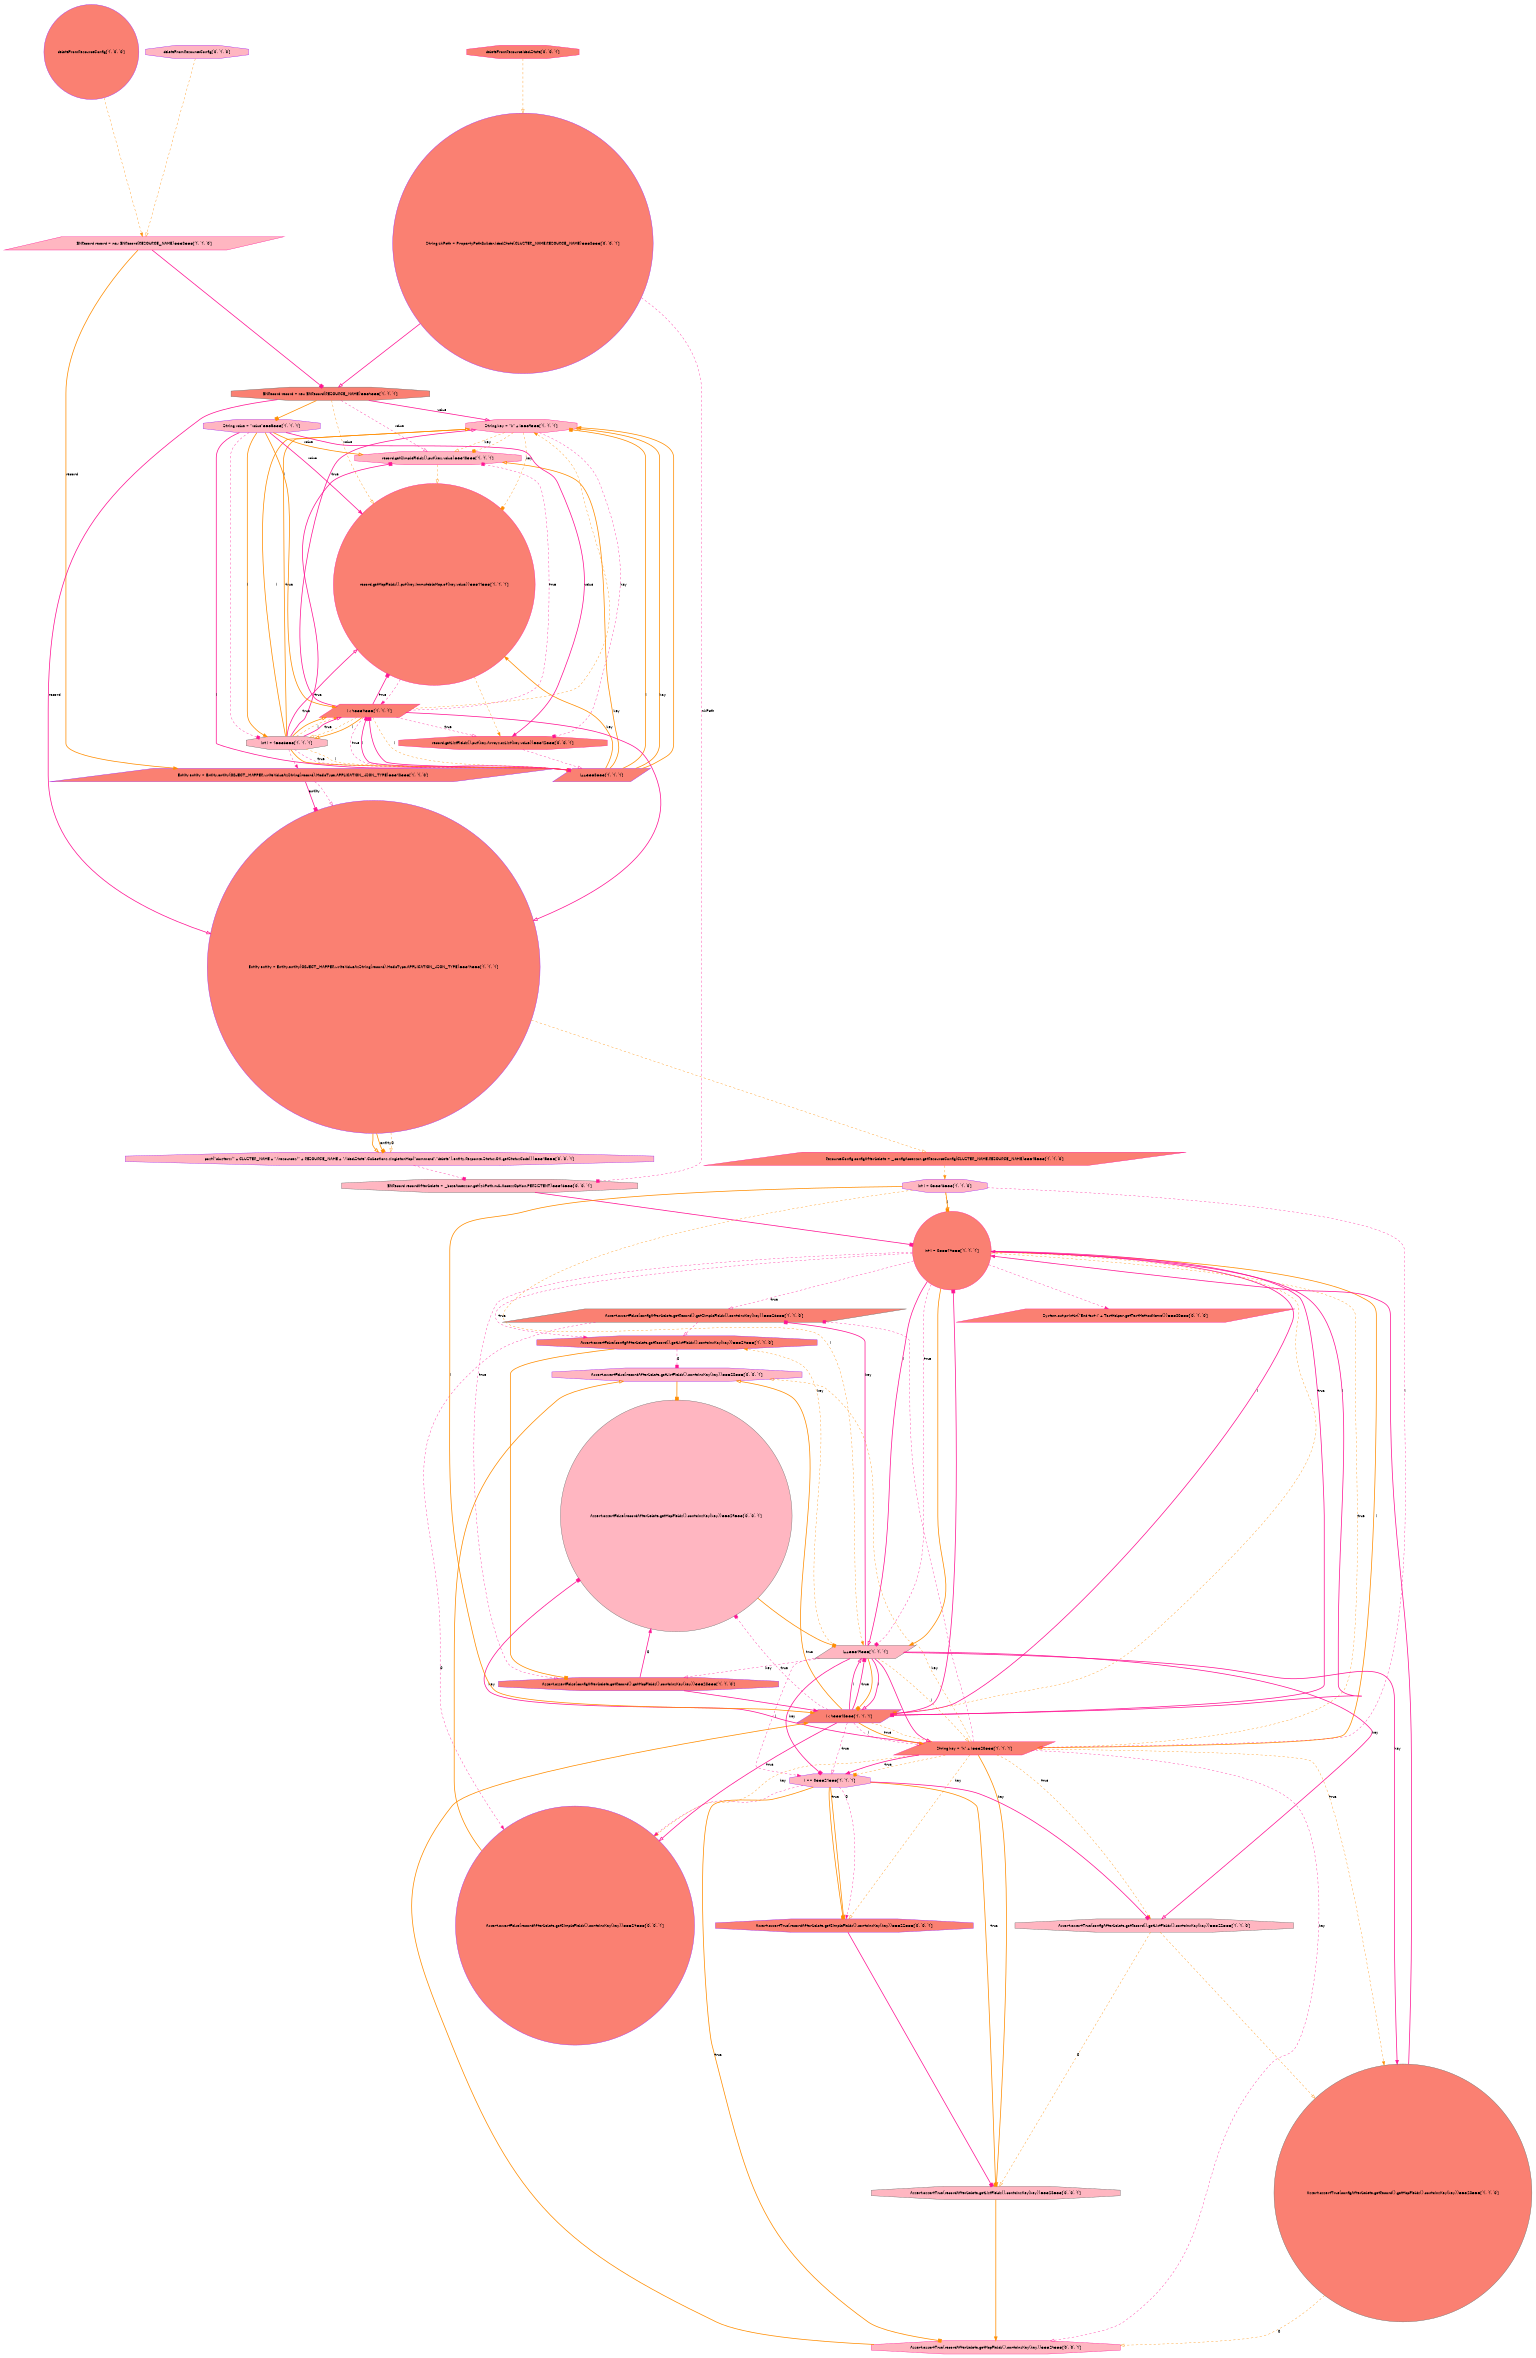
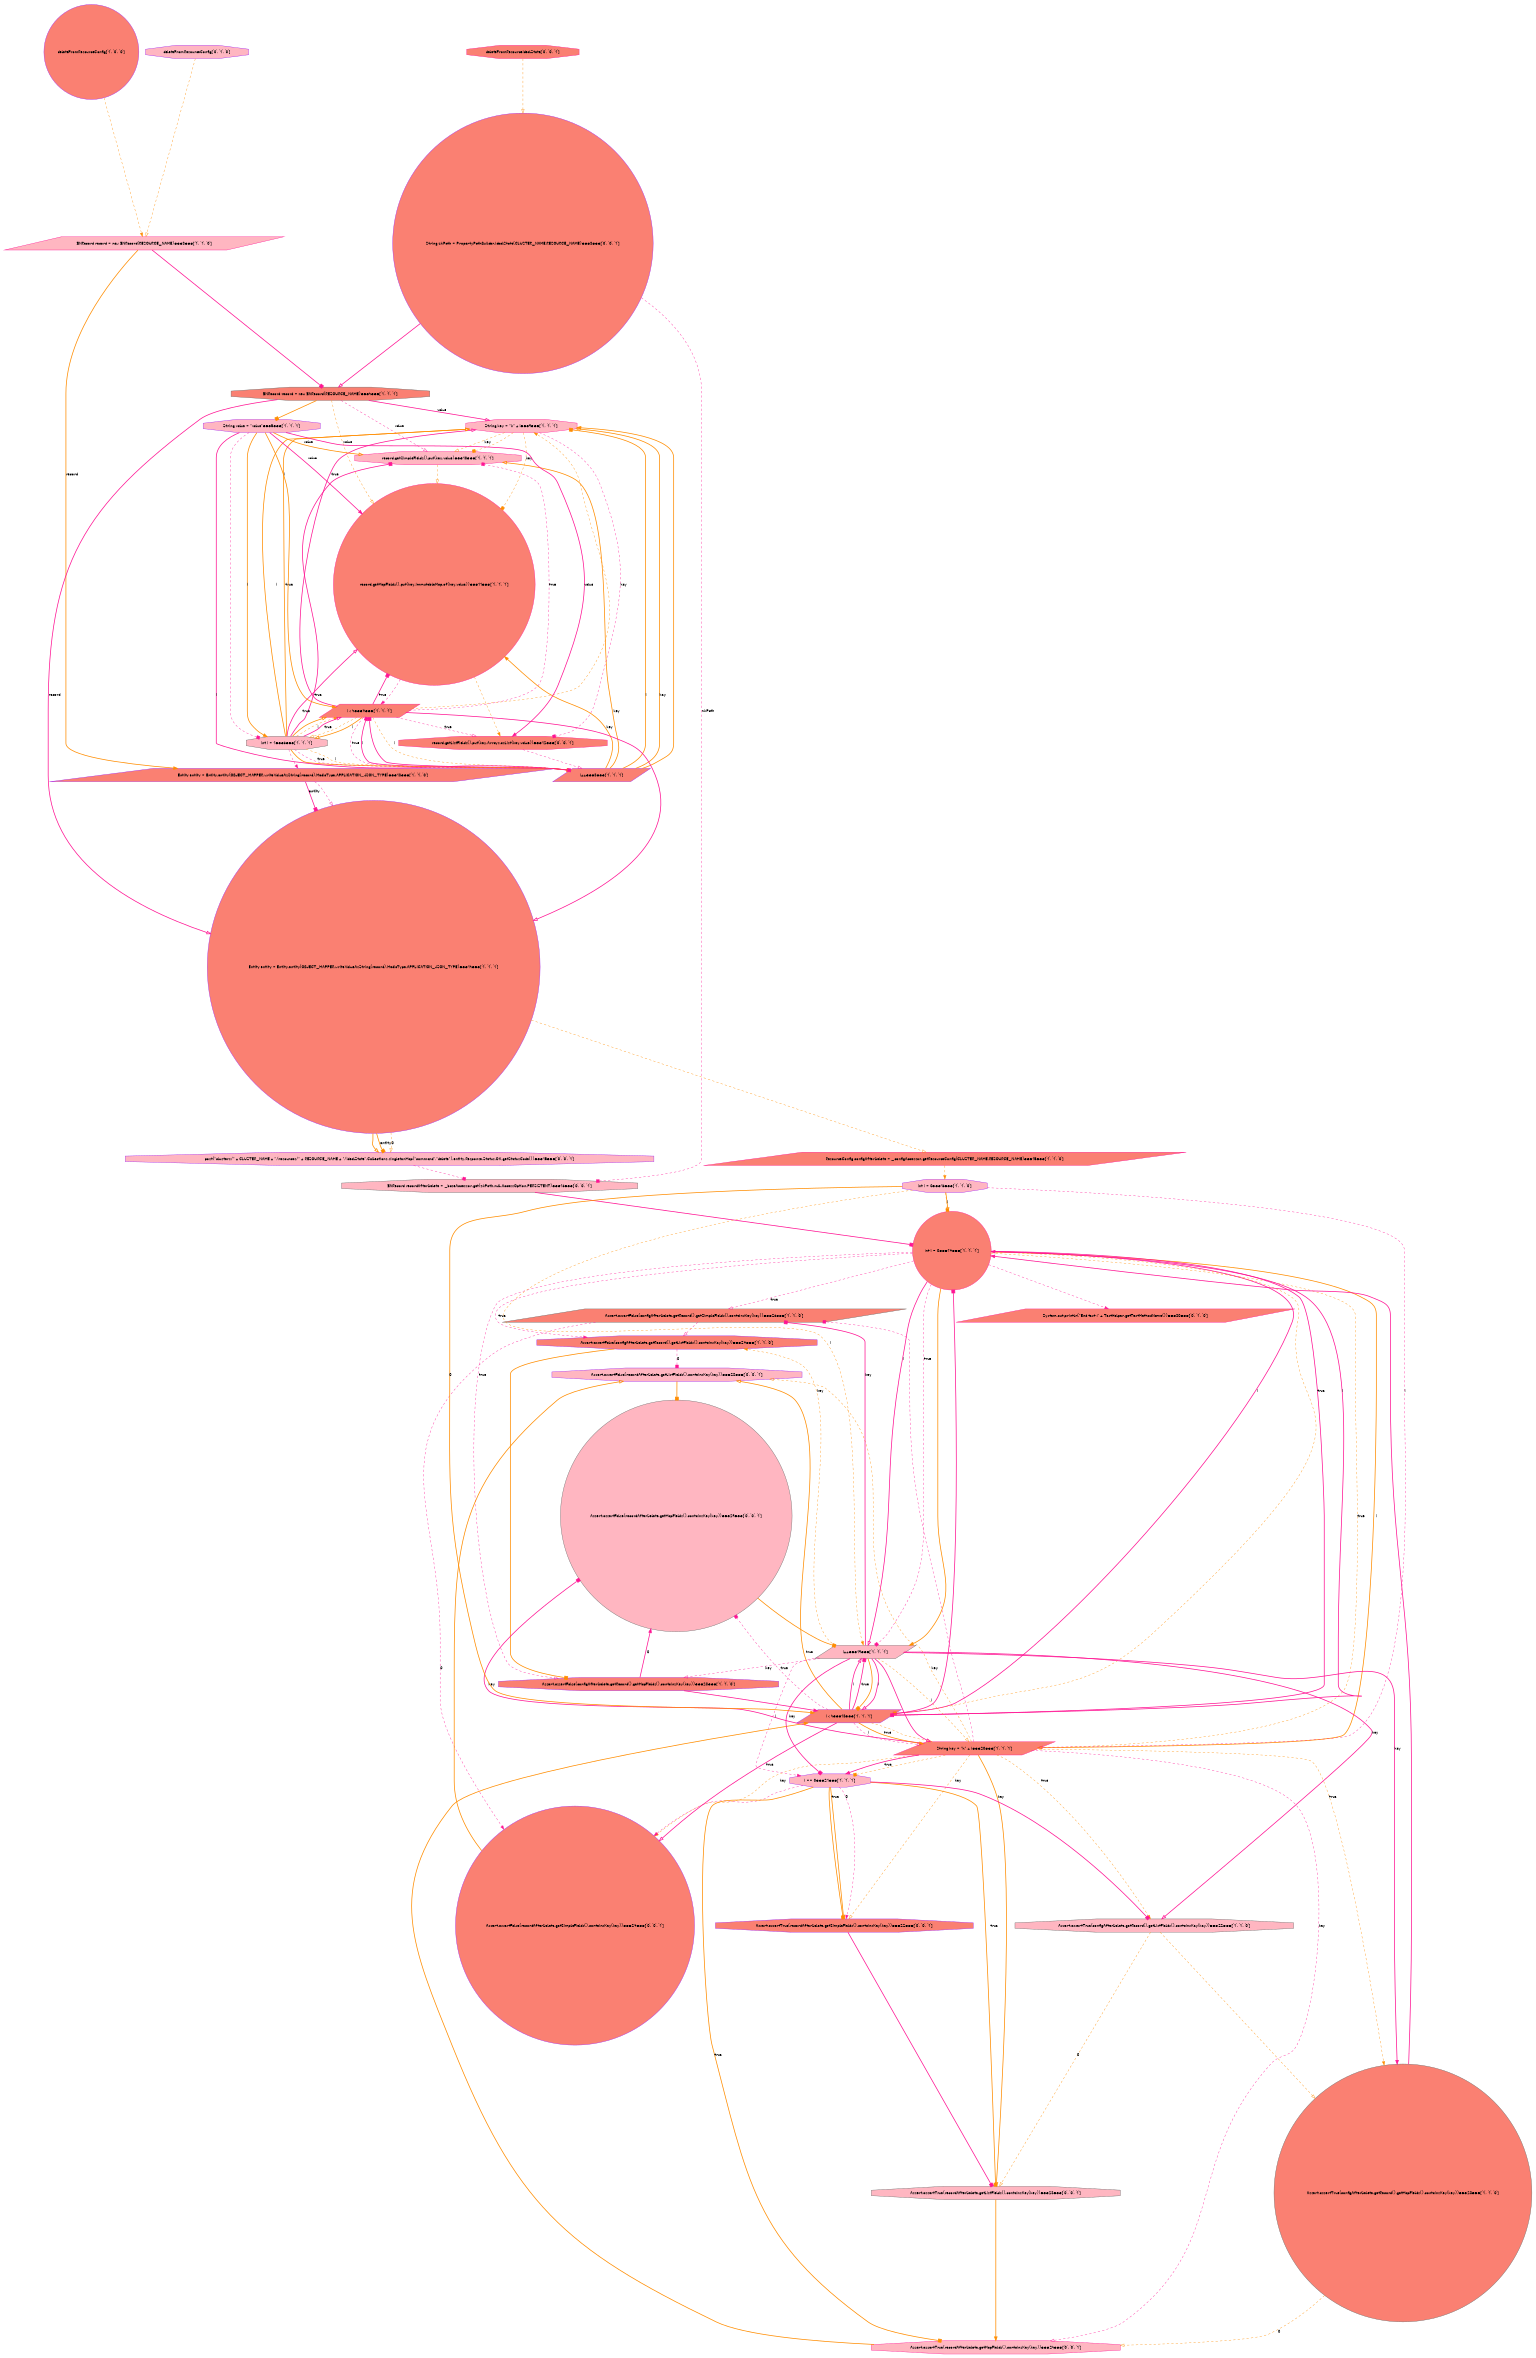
(451, 1375) -> (451, 1375)
(840, 1747) -> none
